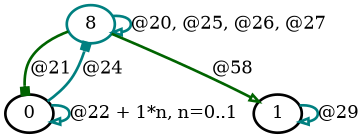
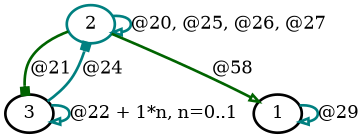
(91, 24) -> (91, 24)
(29, 114) -> (29, 114)
